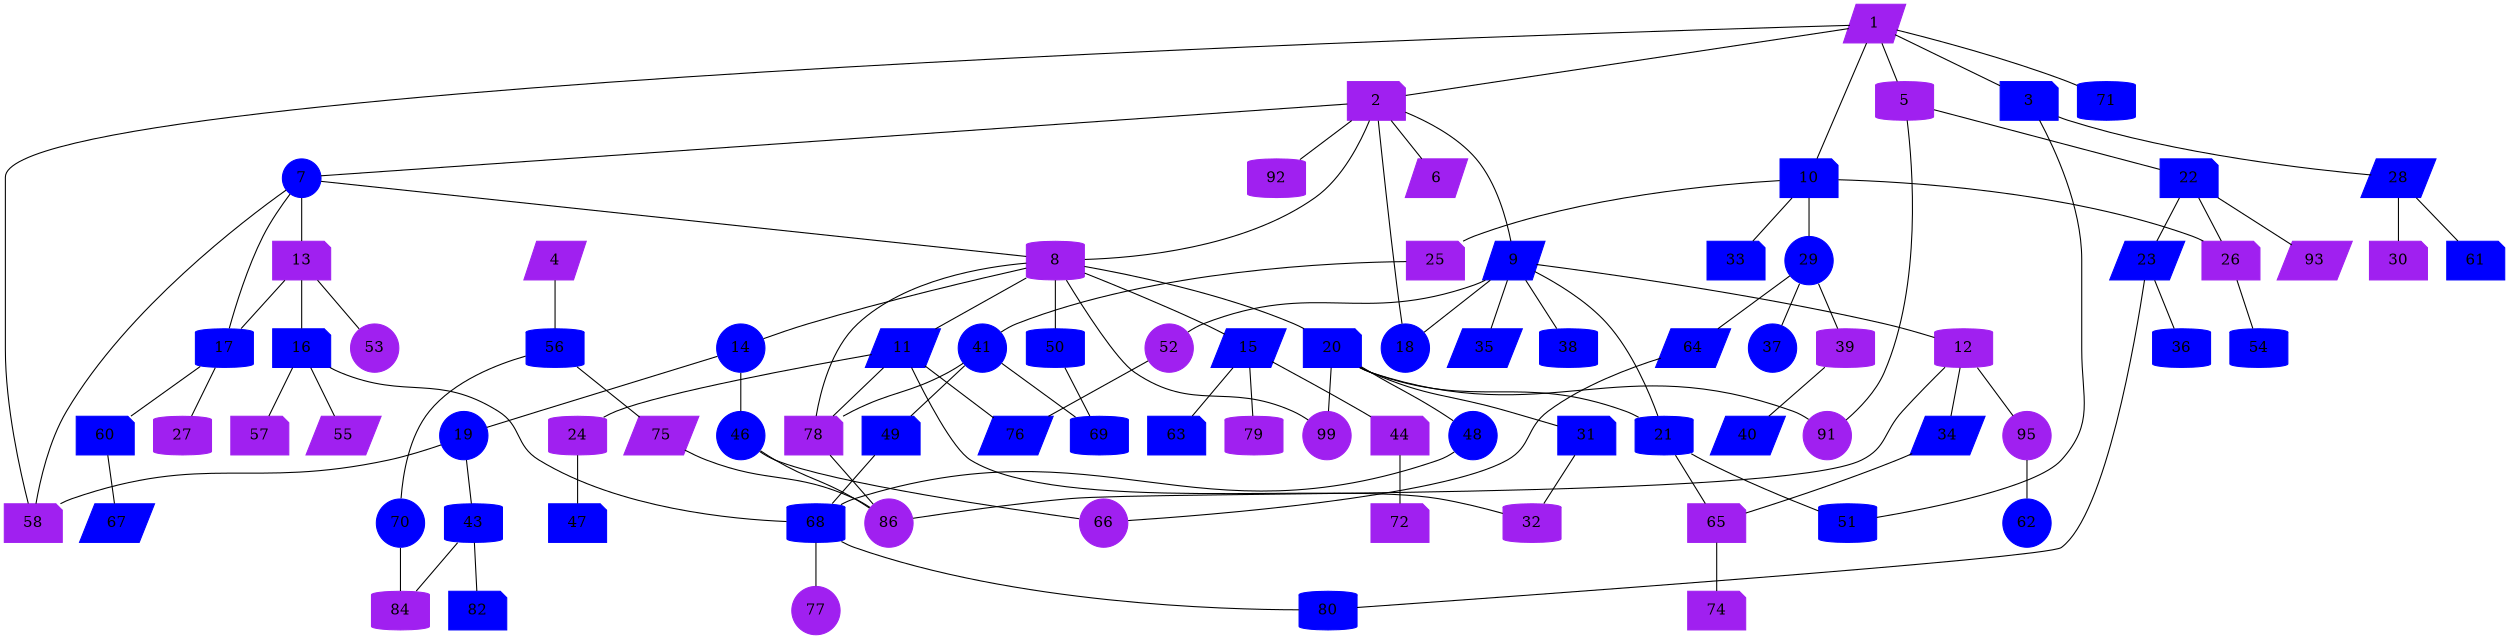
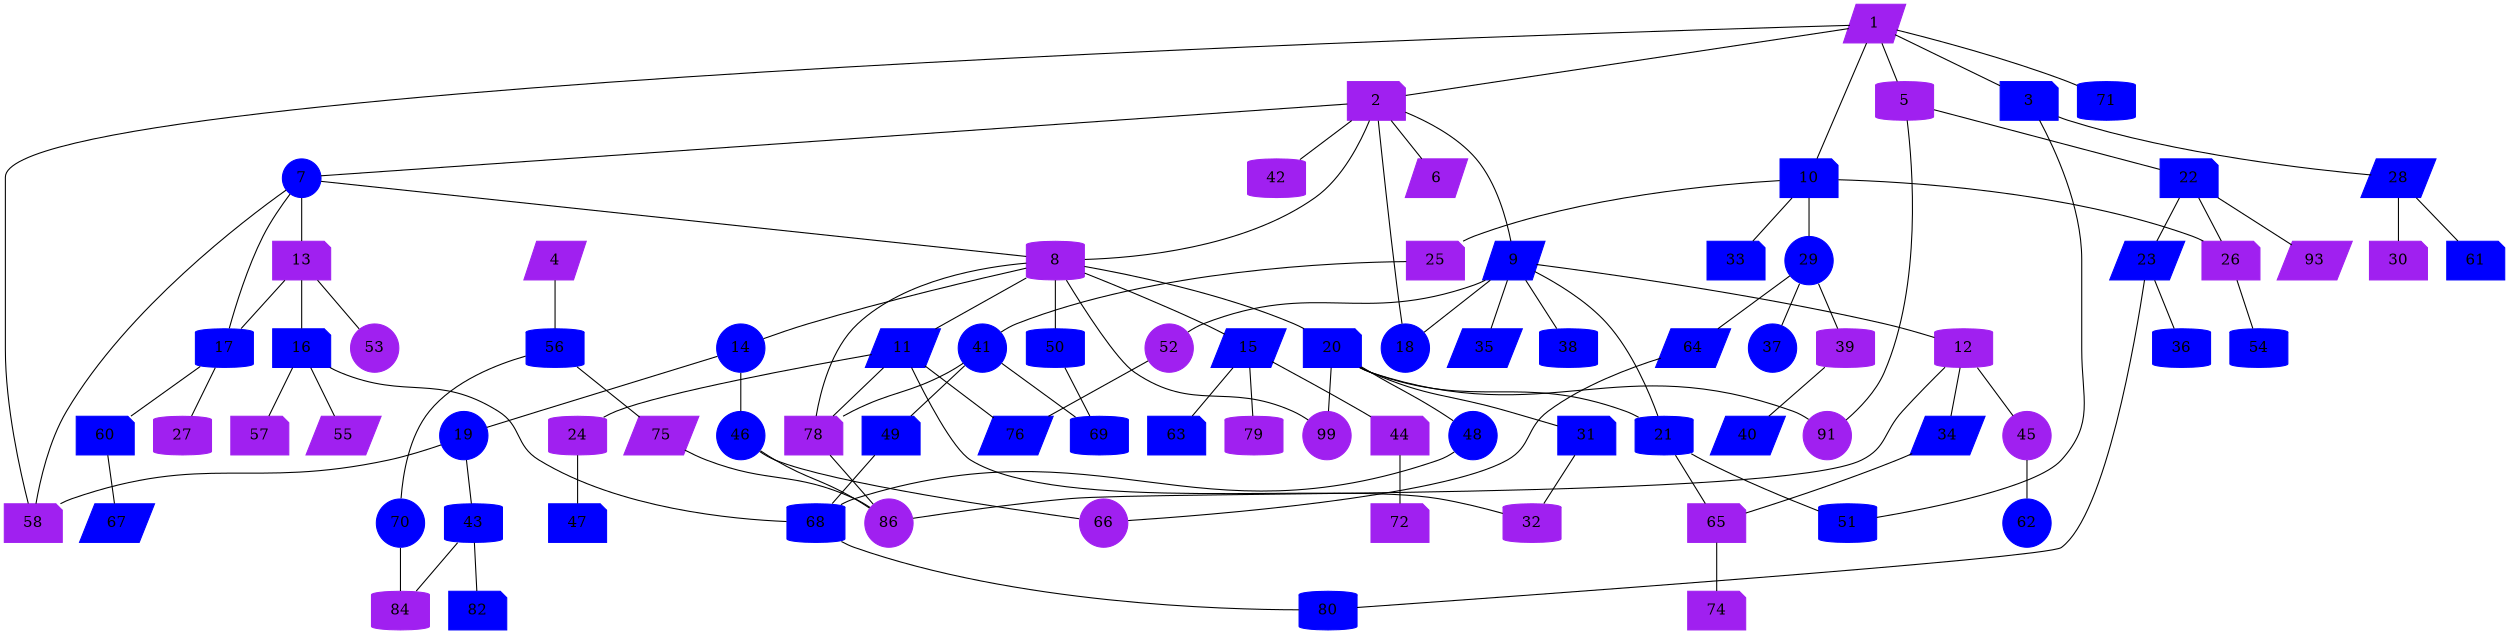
(1277, 178) -> (1277, 178)
(2027, 436) -> (2027, 436)
(816, 611) -> none
